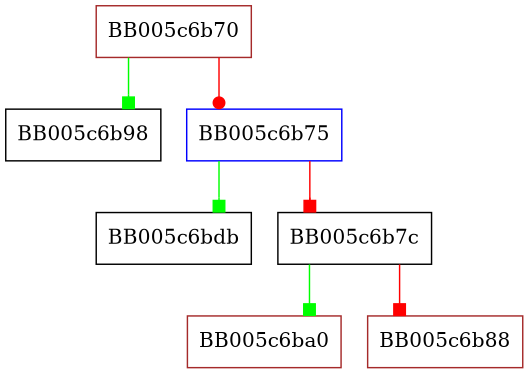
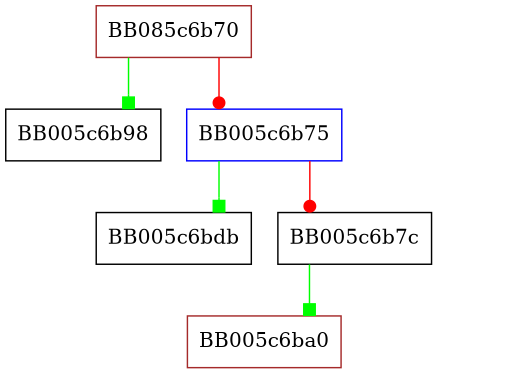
(174, 32) -> (174, 32)
(310, 181) -> (310, 181)
(445, 342) -> none
